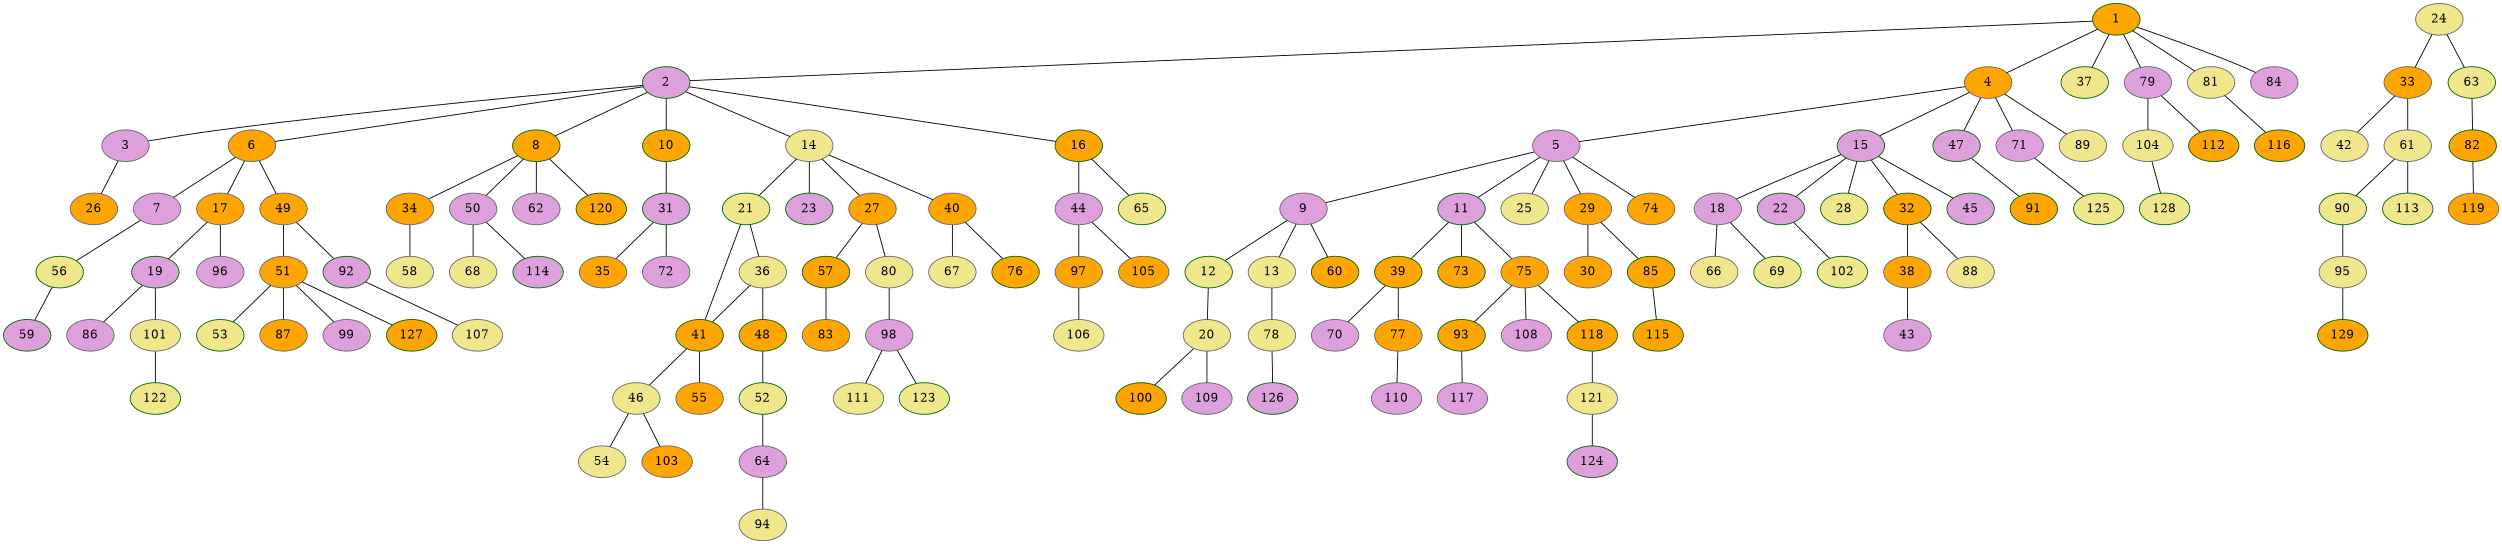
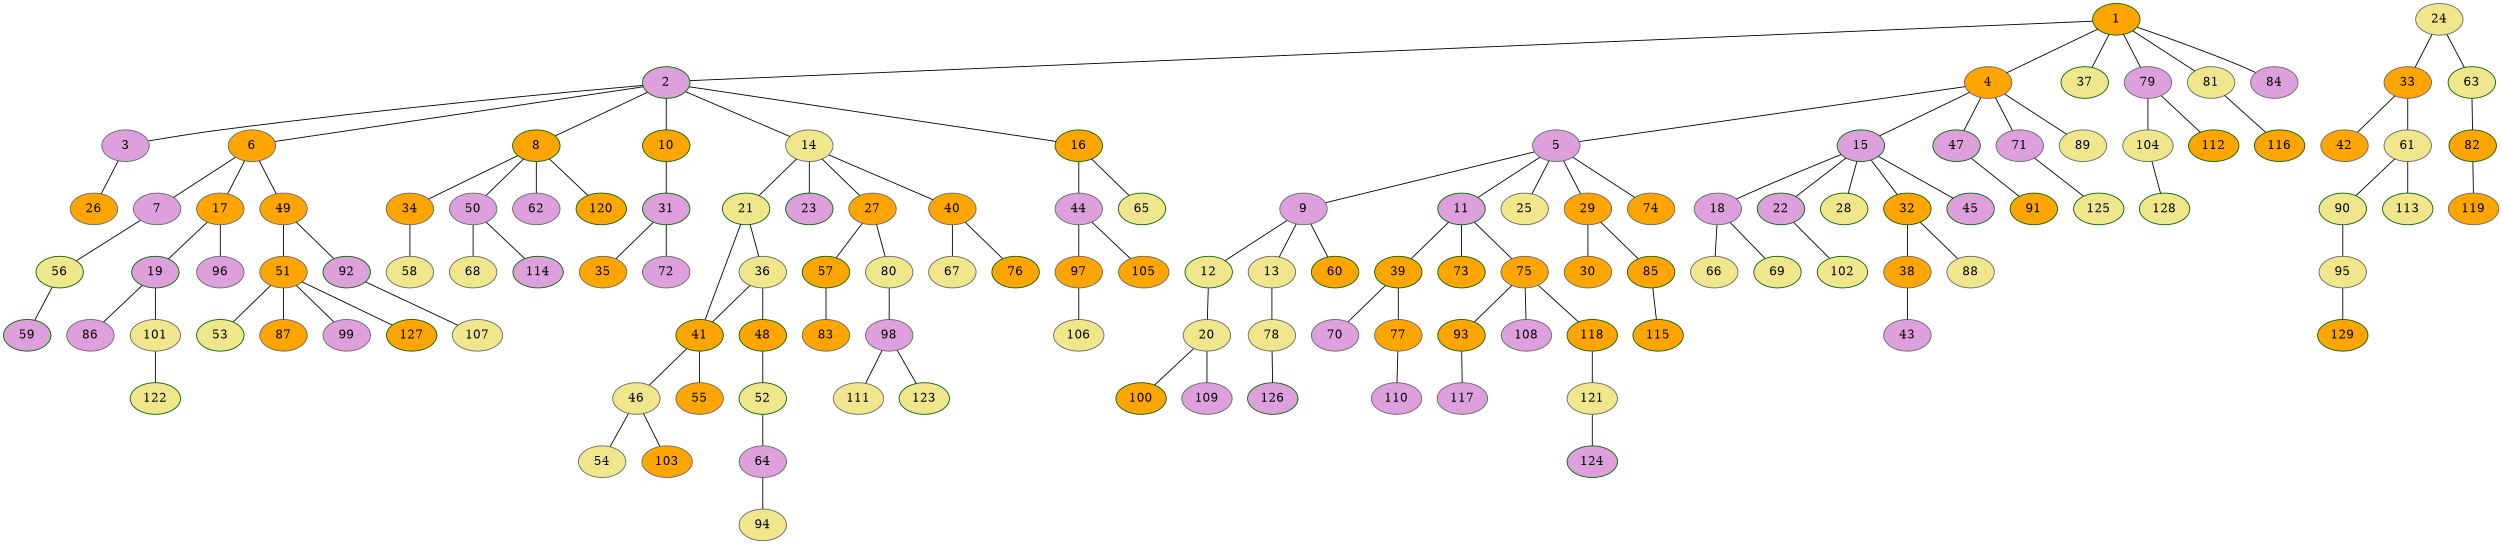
(2345, 146) -> (2345, 146)
